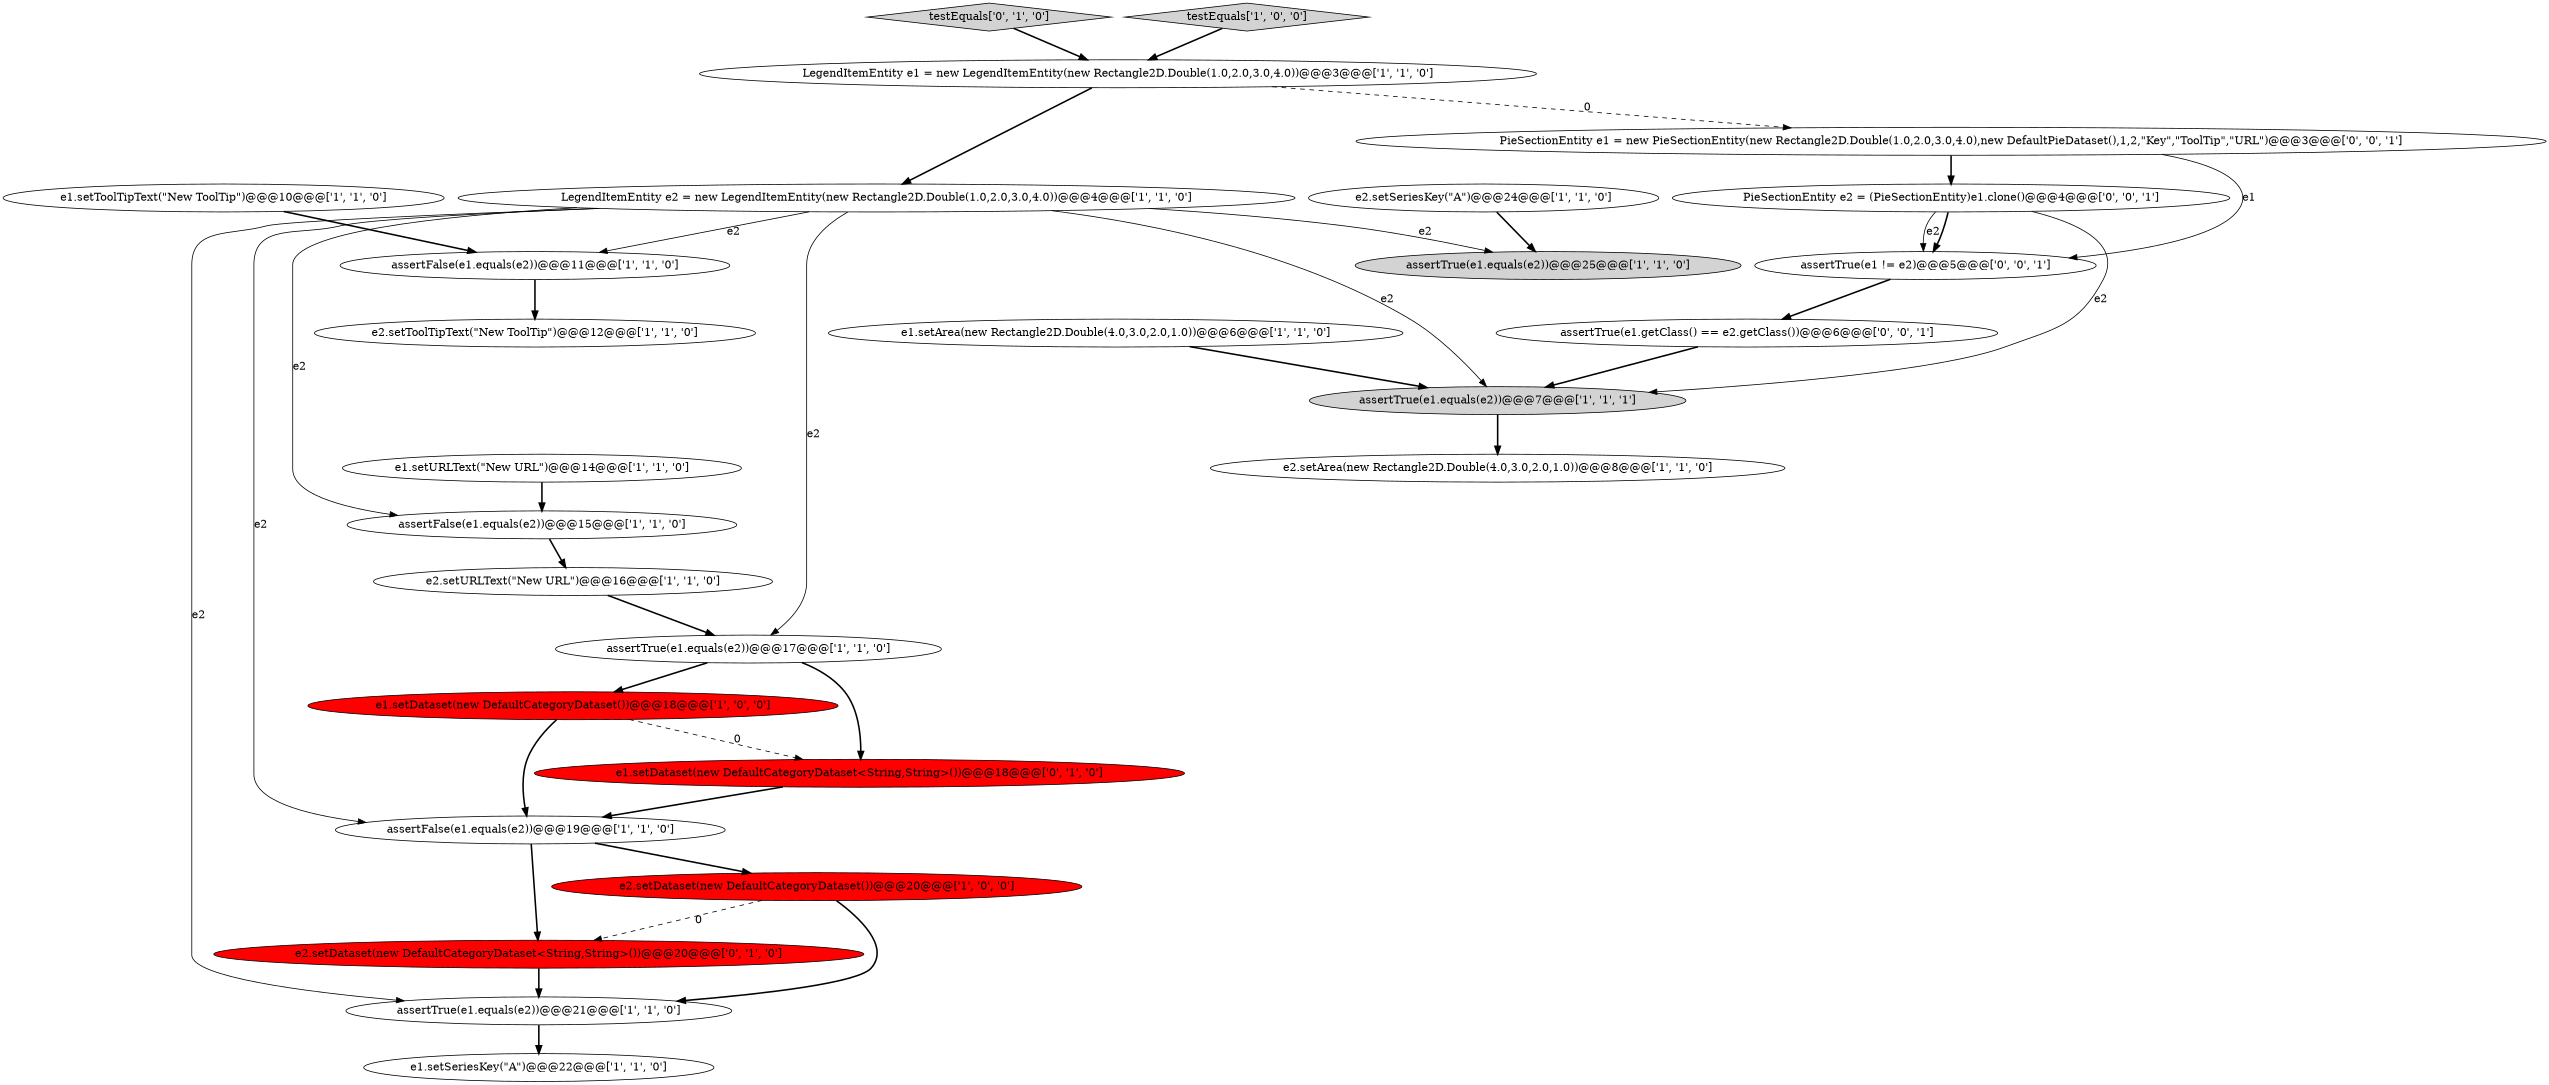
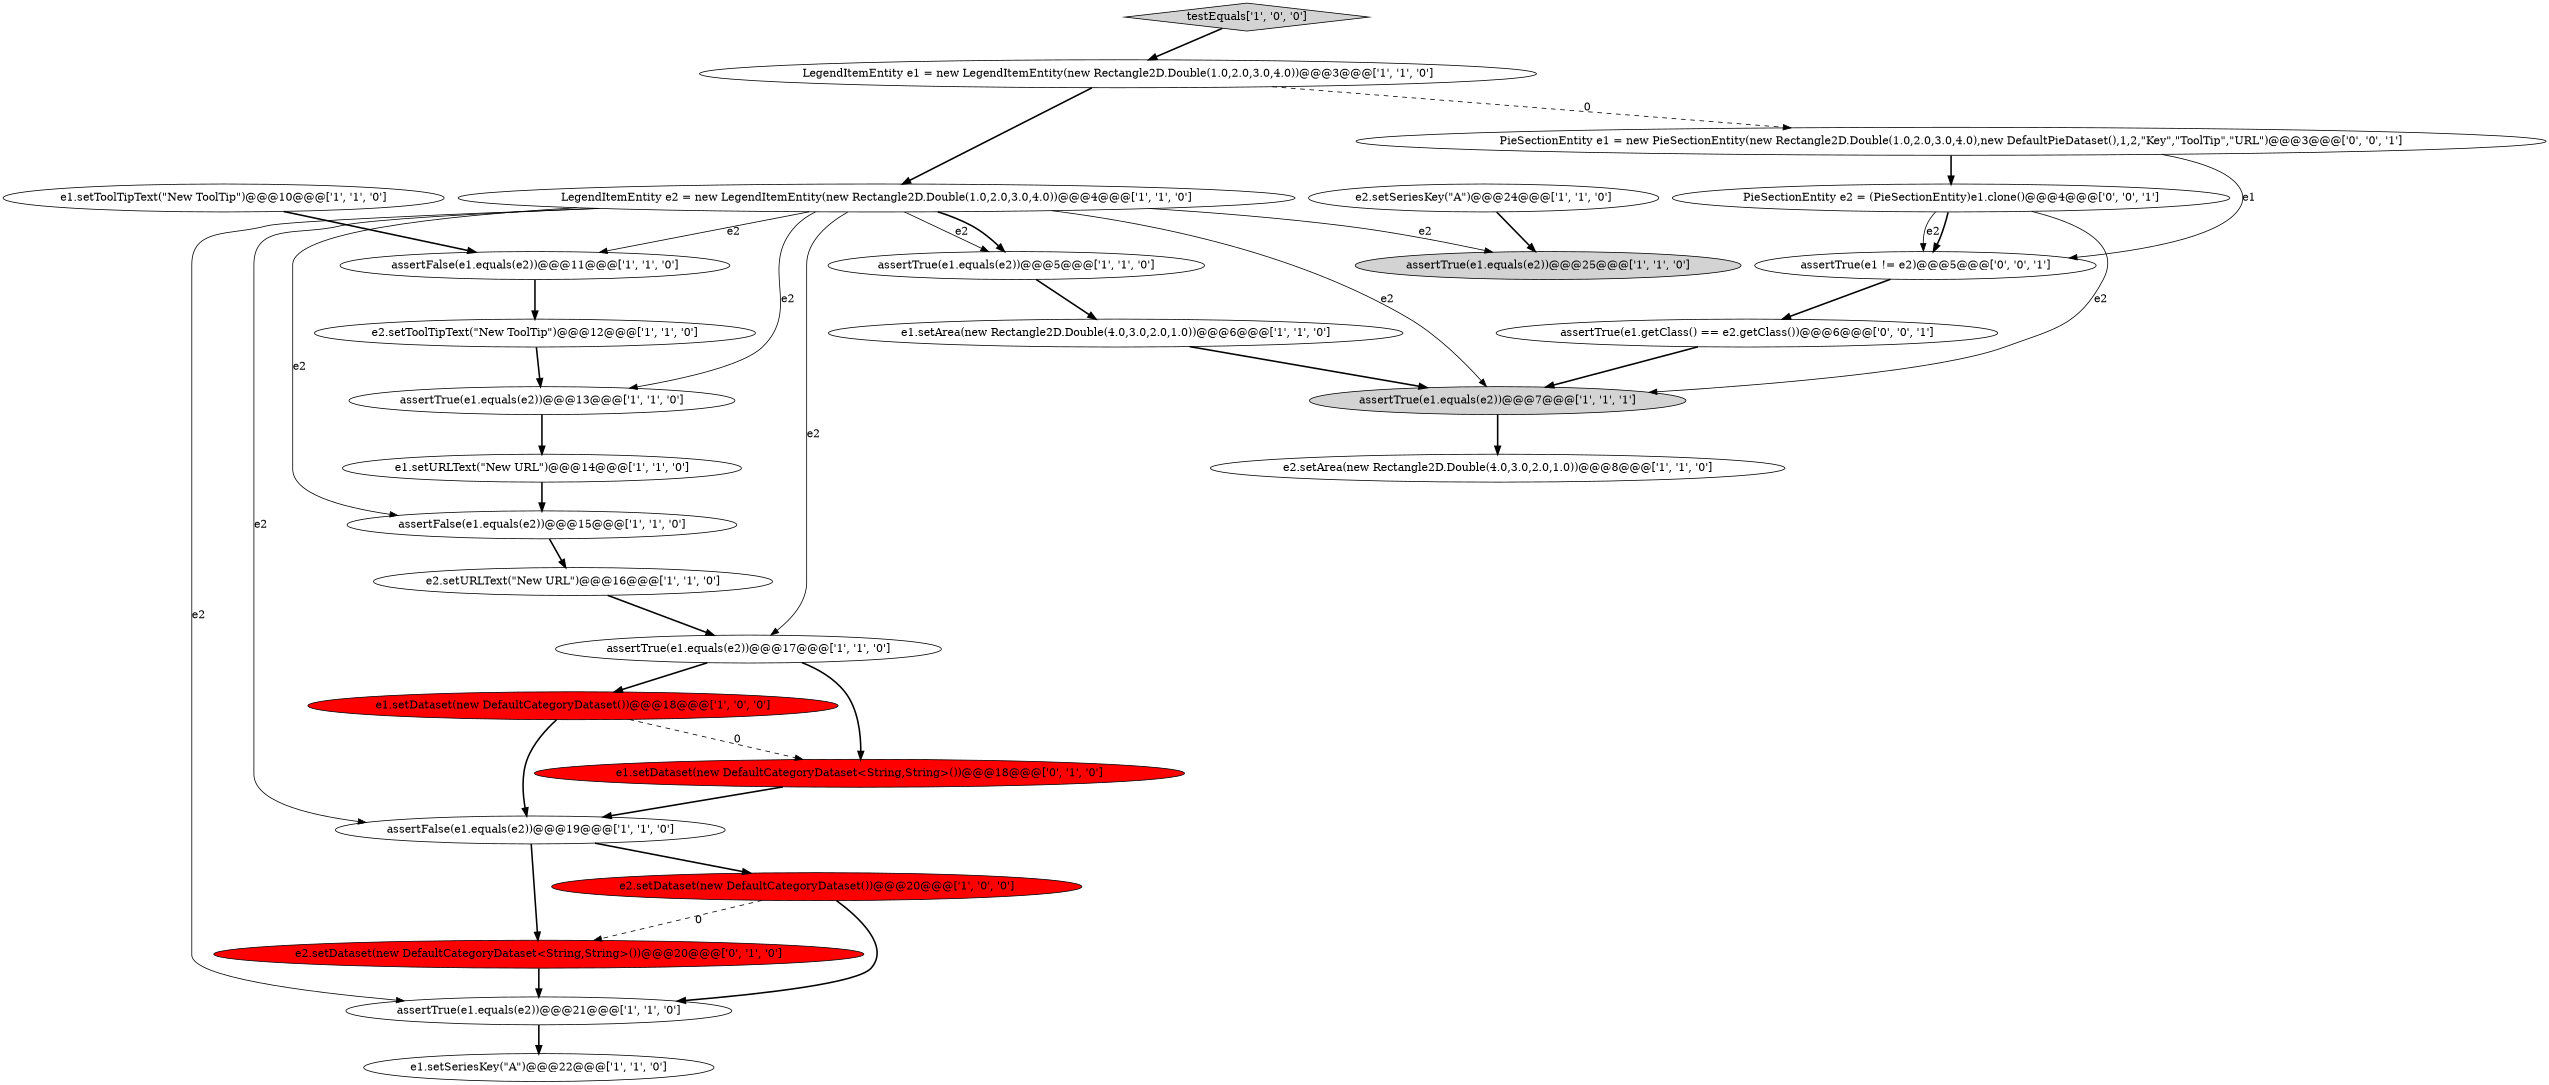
(989, 17) -> none
none -> (1016, 266)
none -> (542, 401)
